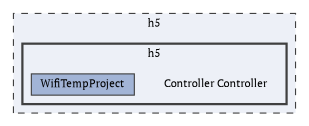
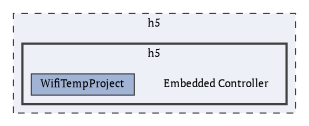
(216, 85) -> (216, 85)
